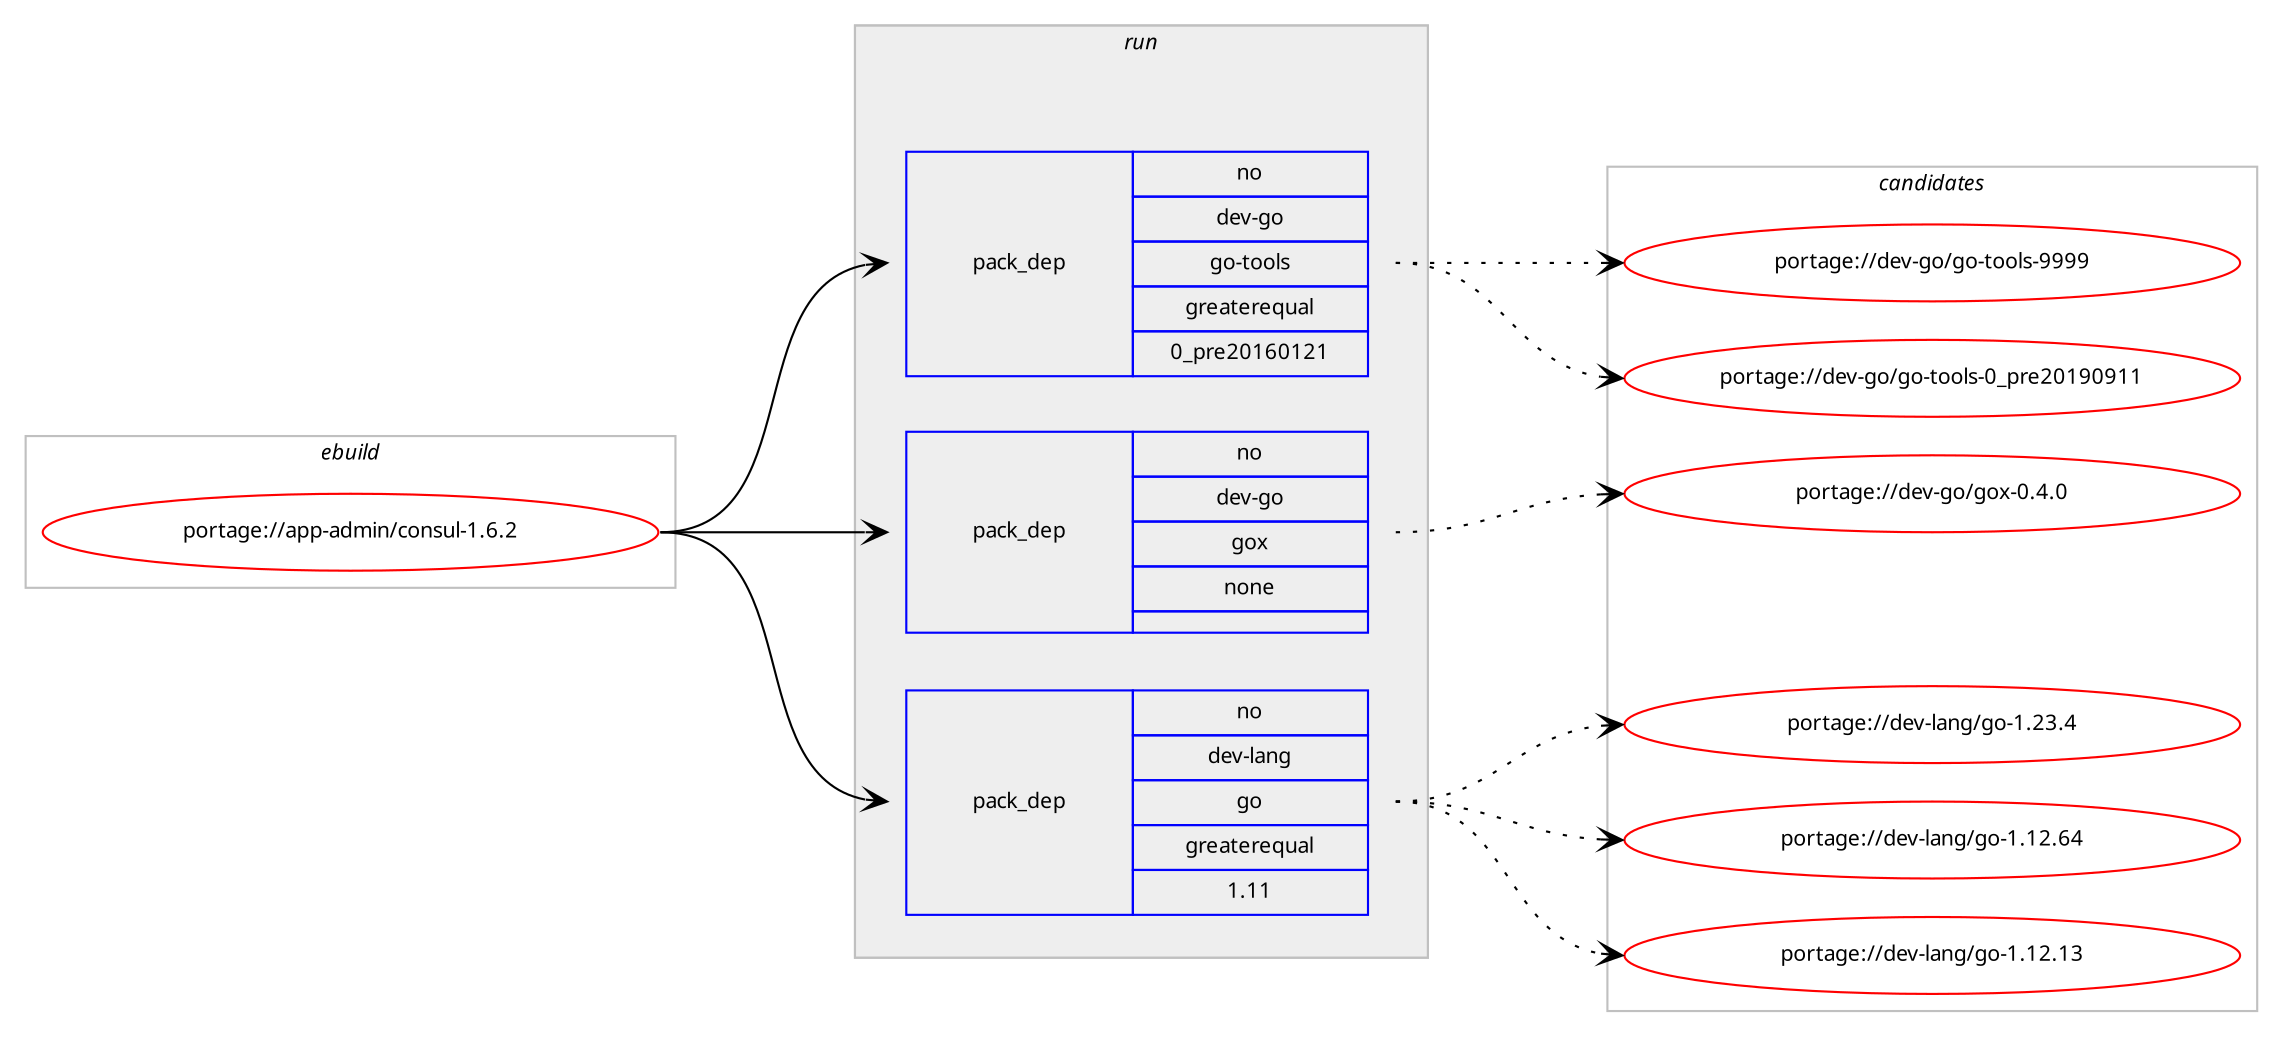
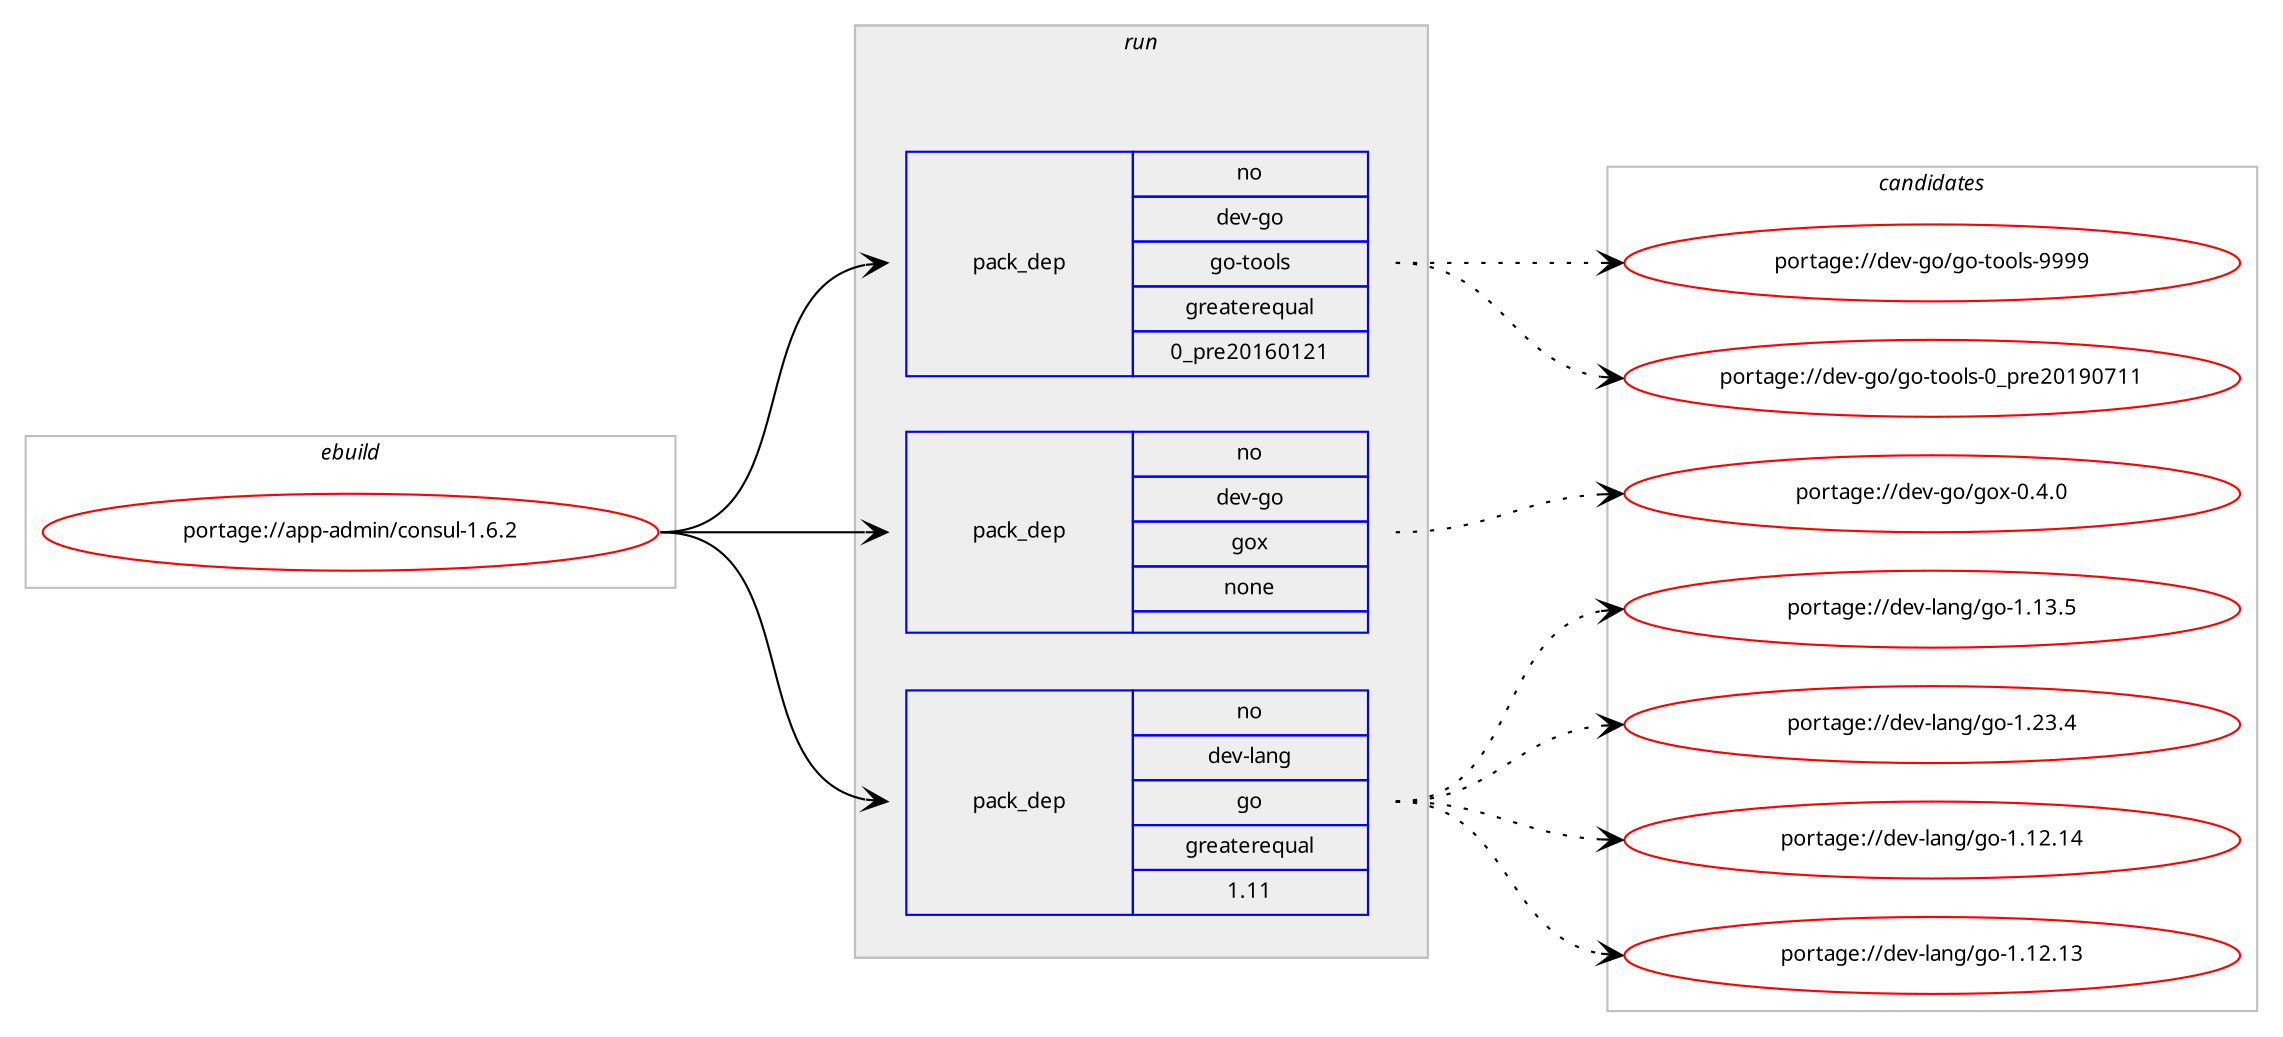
(1932, 378) -> (1932, 378)
none -> (1932, 609)
(1932, 840) -> (1932, 840)
